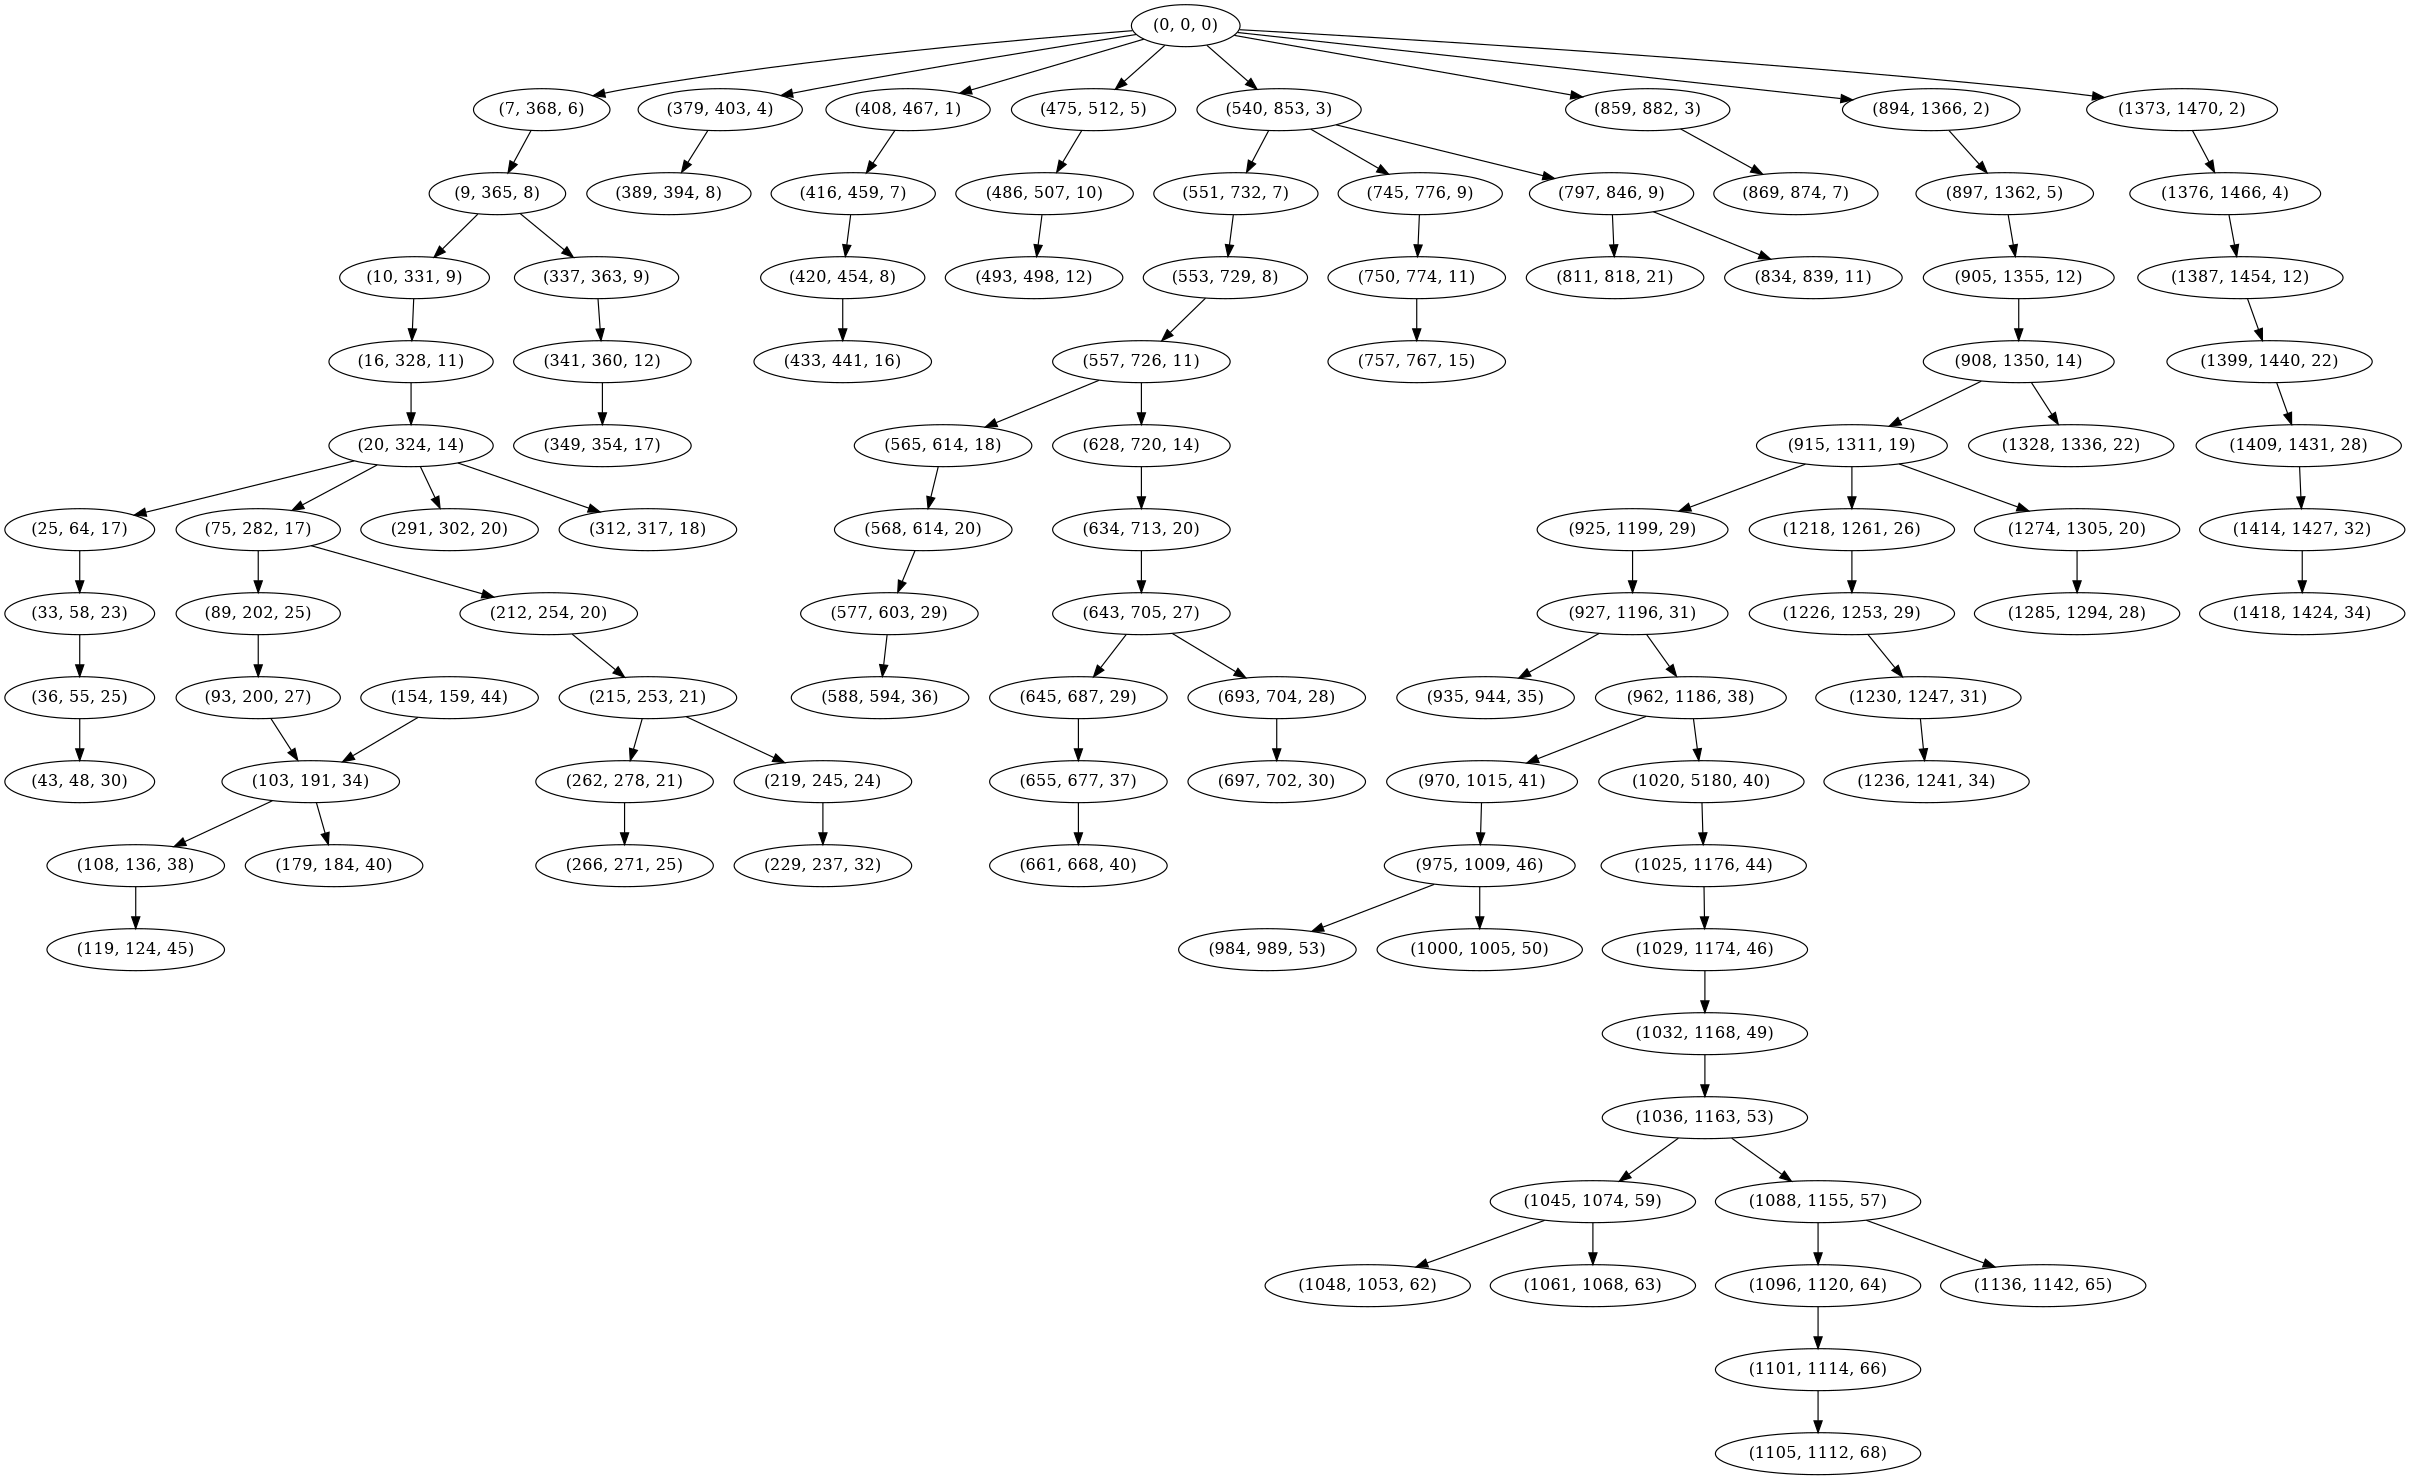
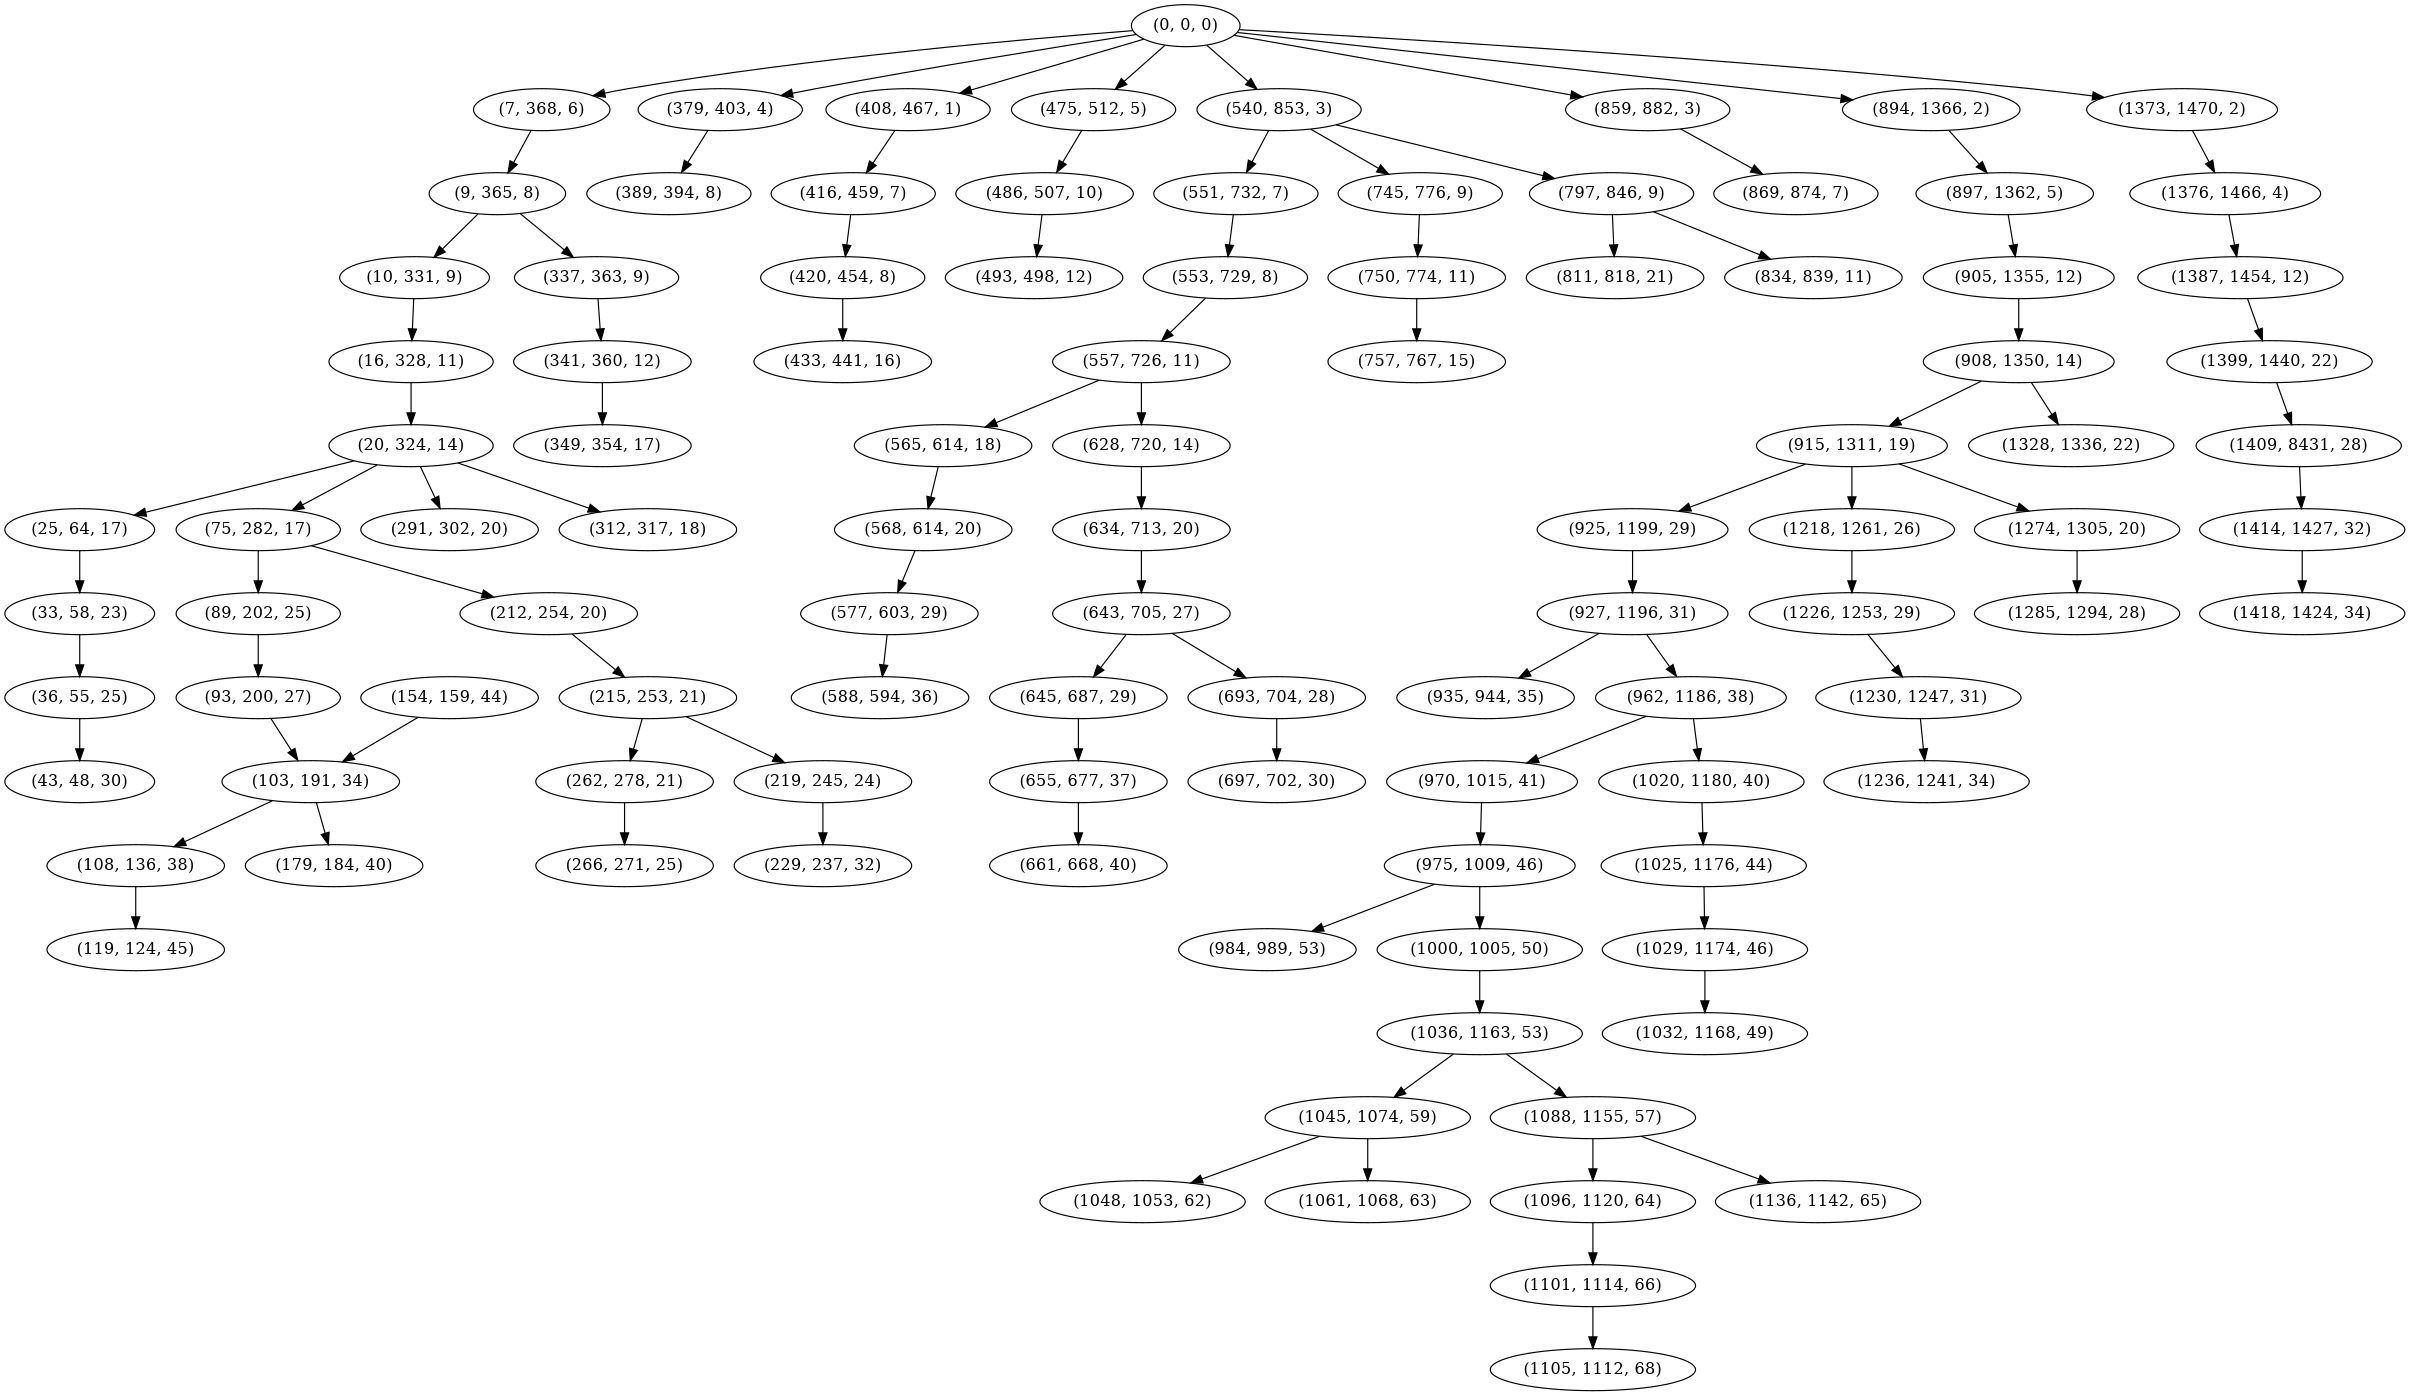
(2299, 446) -> (2299, 446)
(1701, 782) -> (1701, 782)
(1705, 1070) -> (1480, 986)
